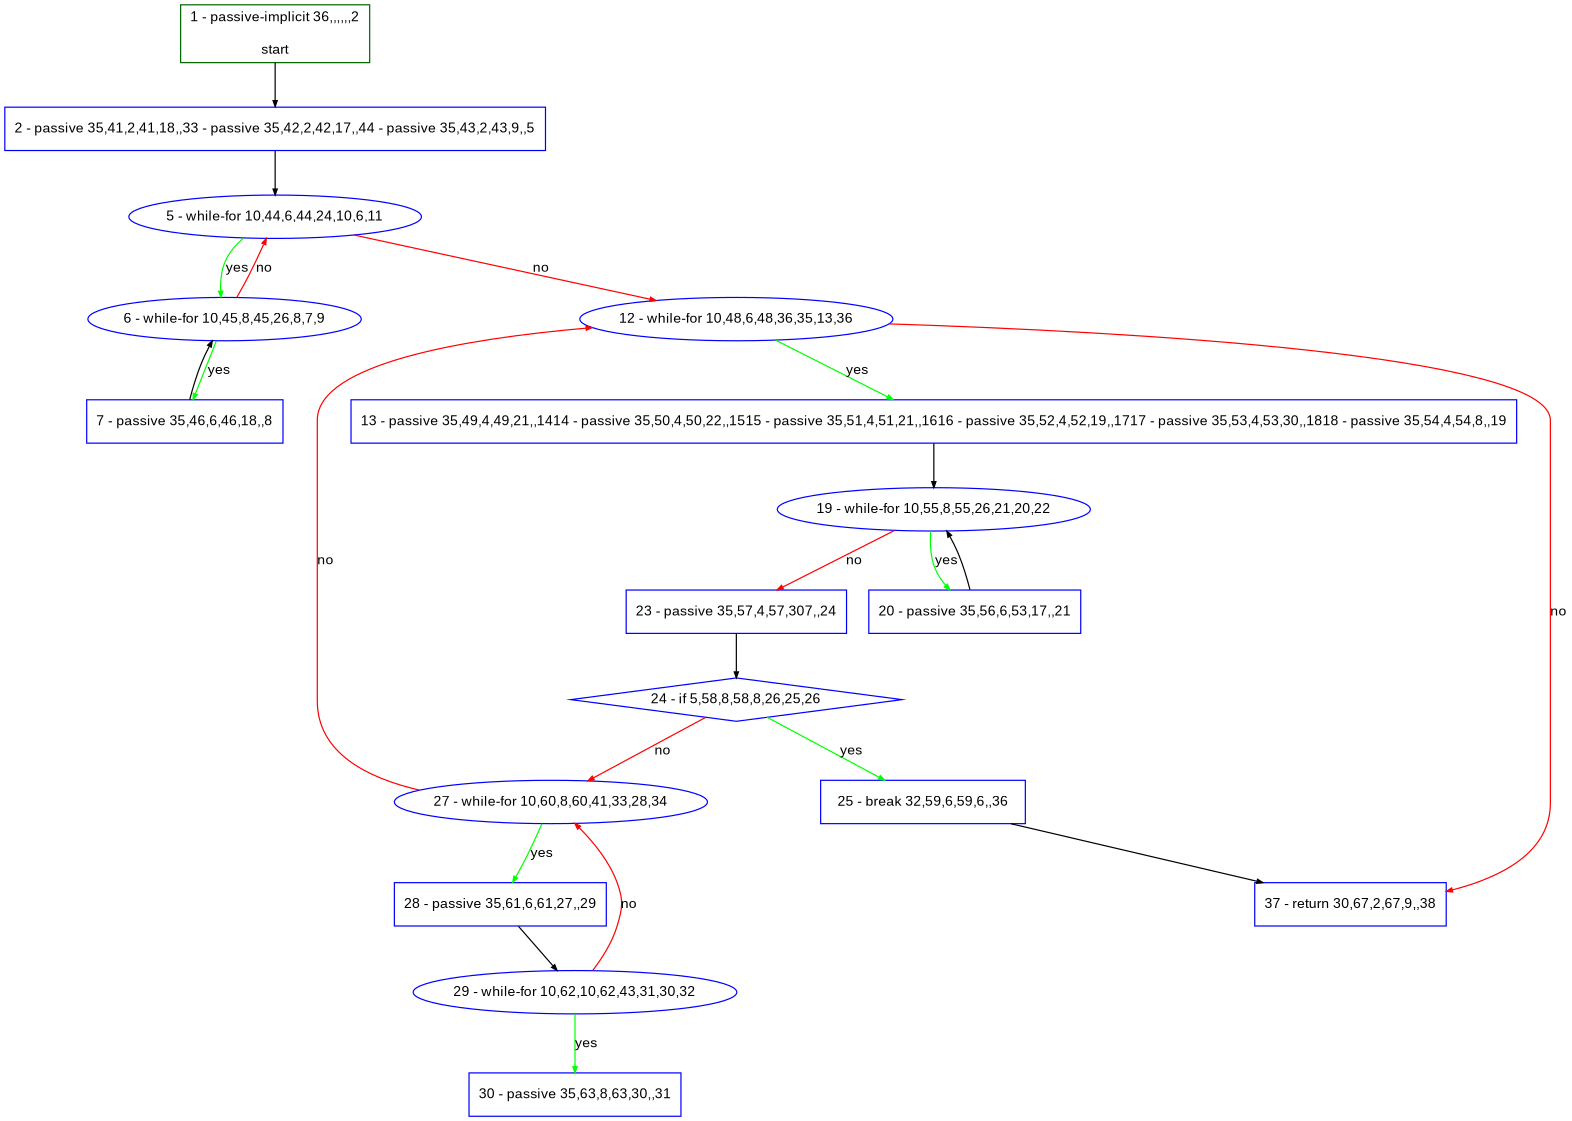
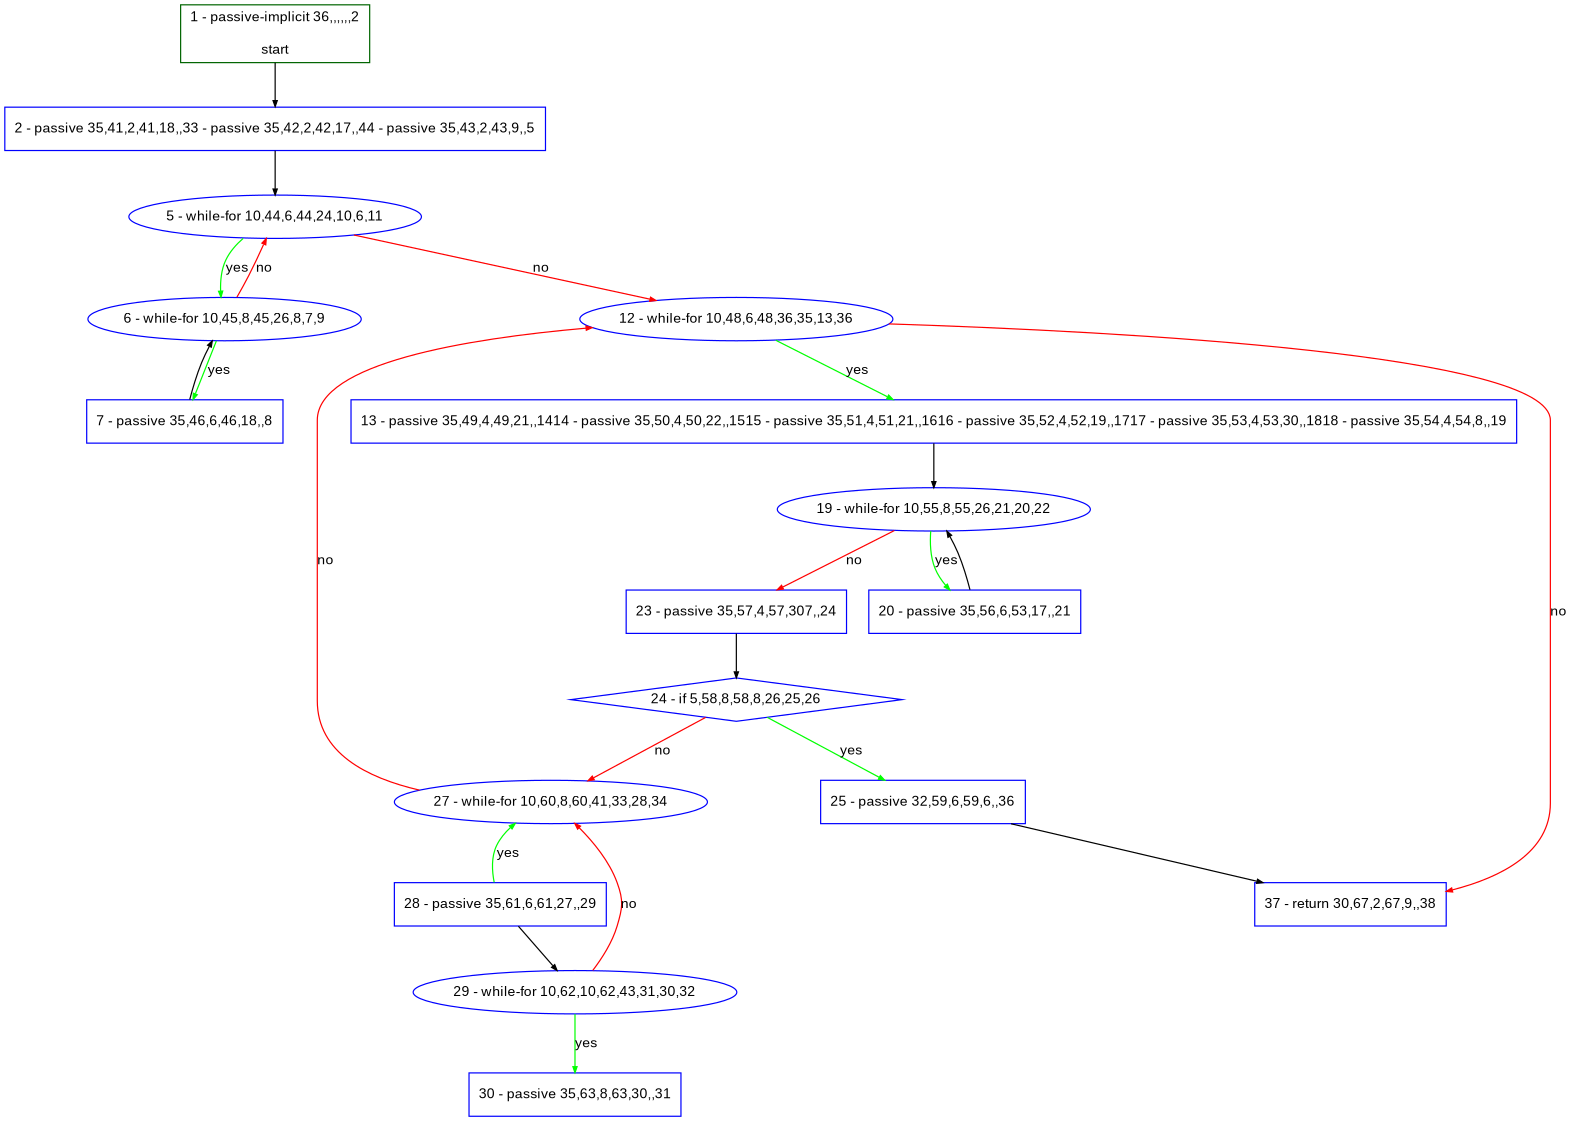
(923, 802) -> (923, 802)
(530, 851) -> (494, 852)
